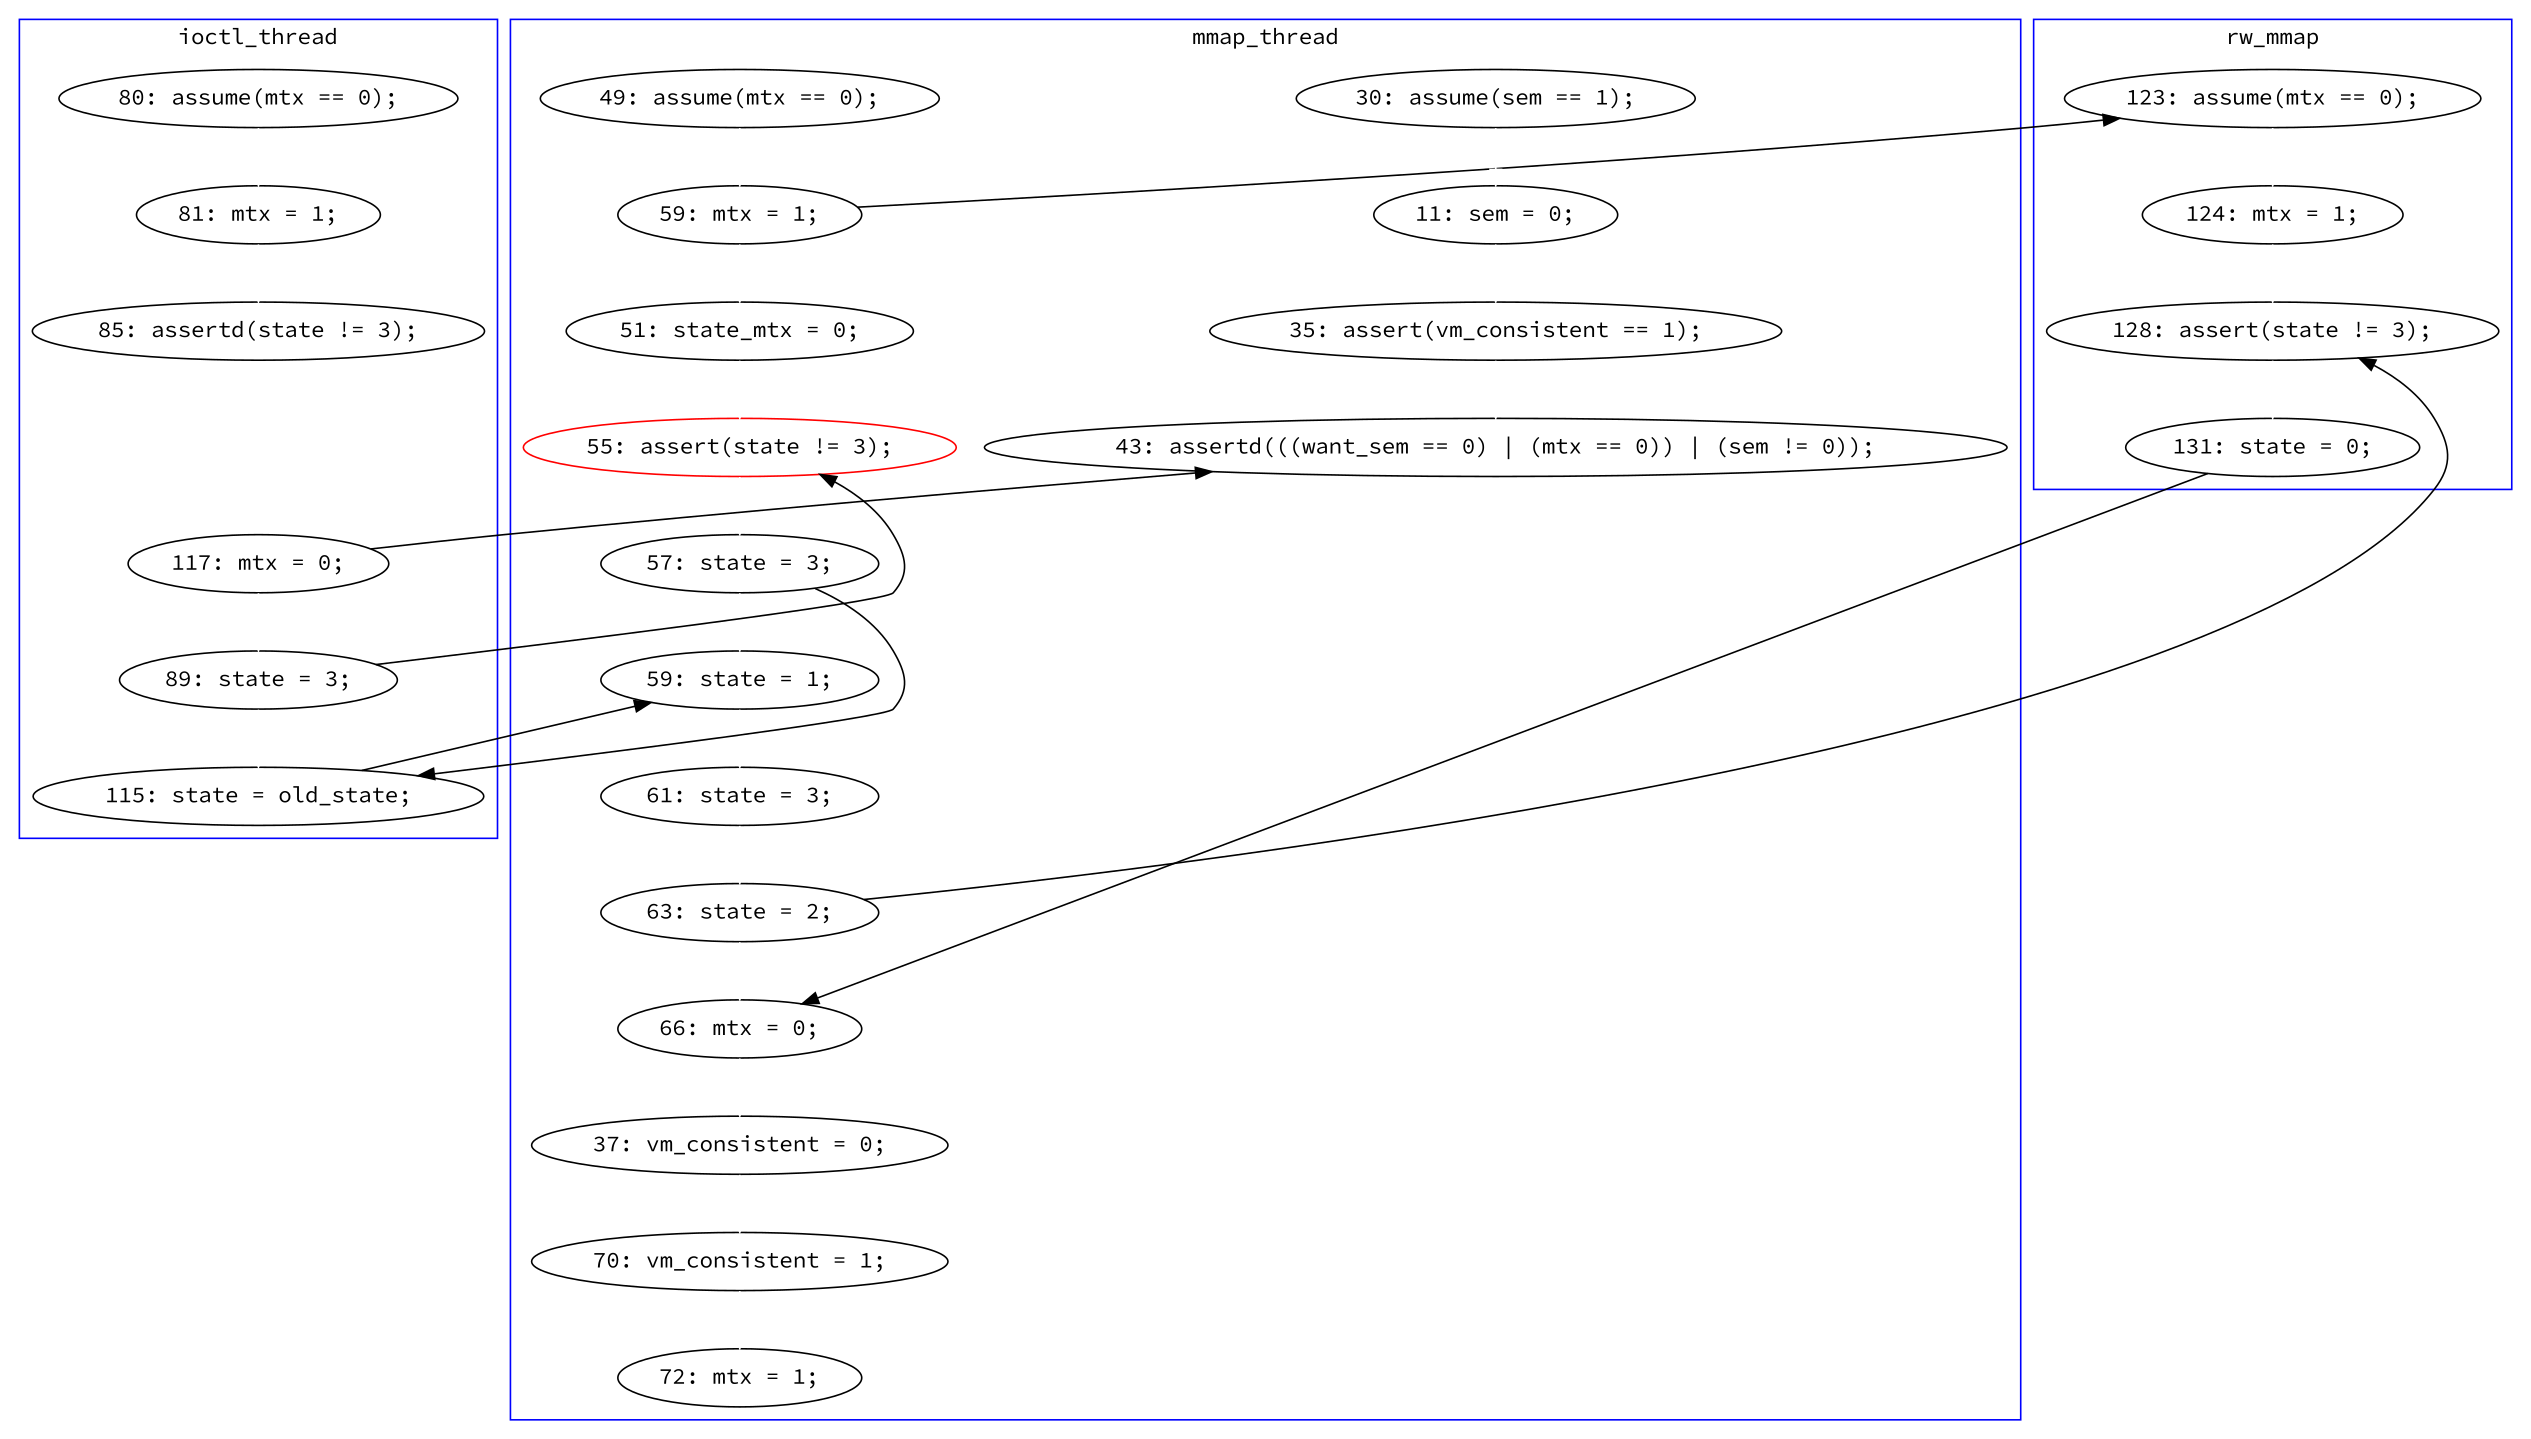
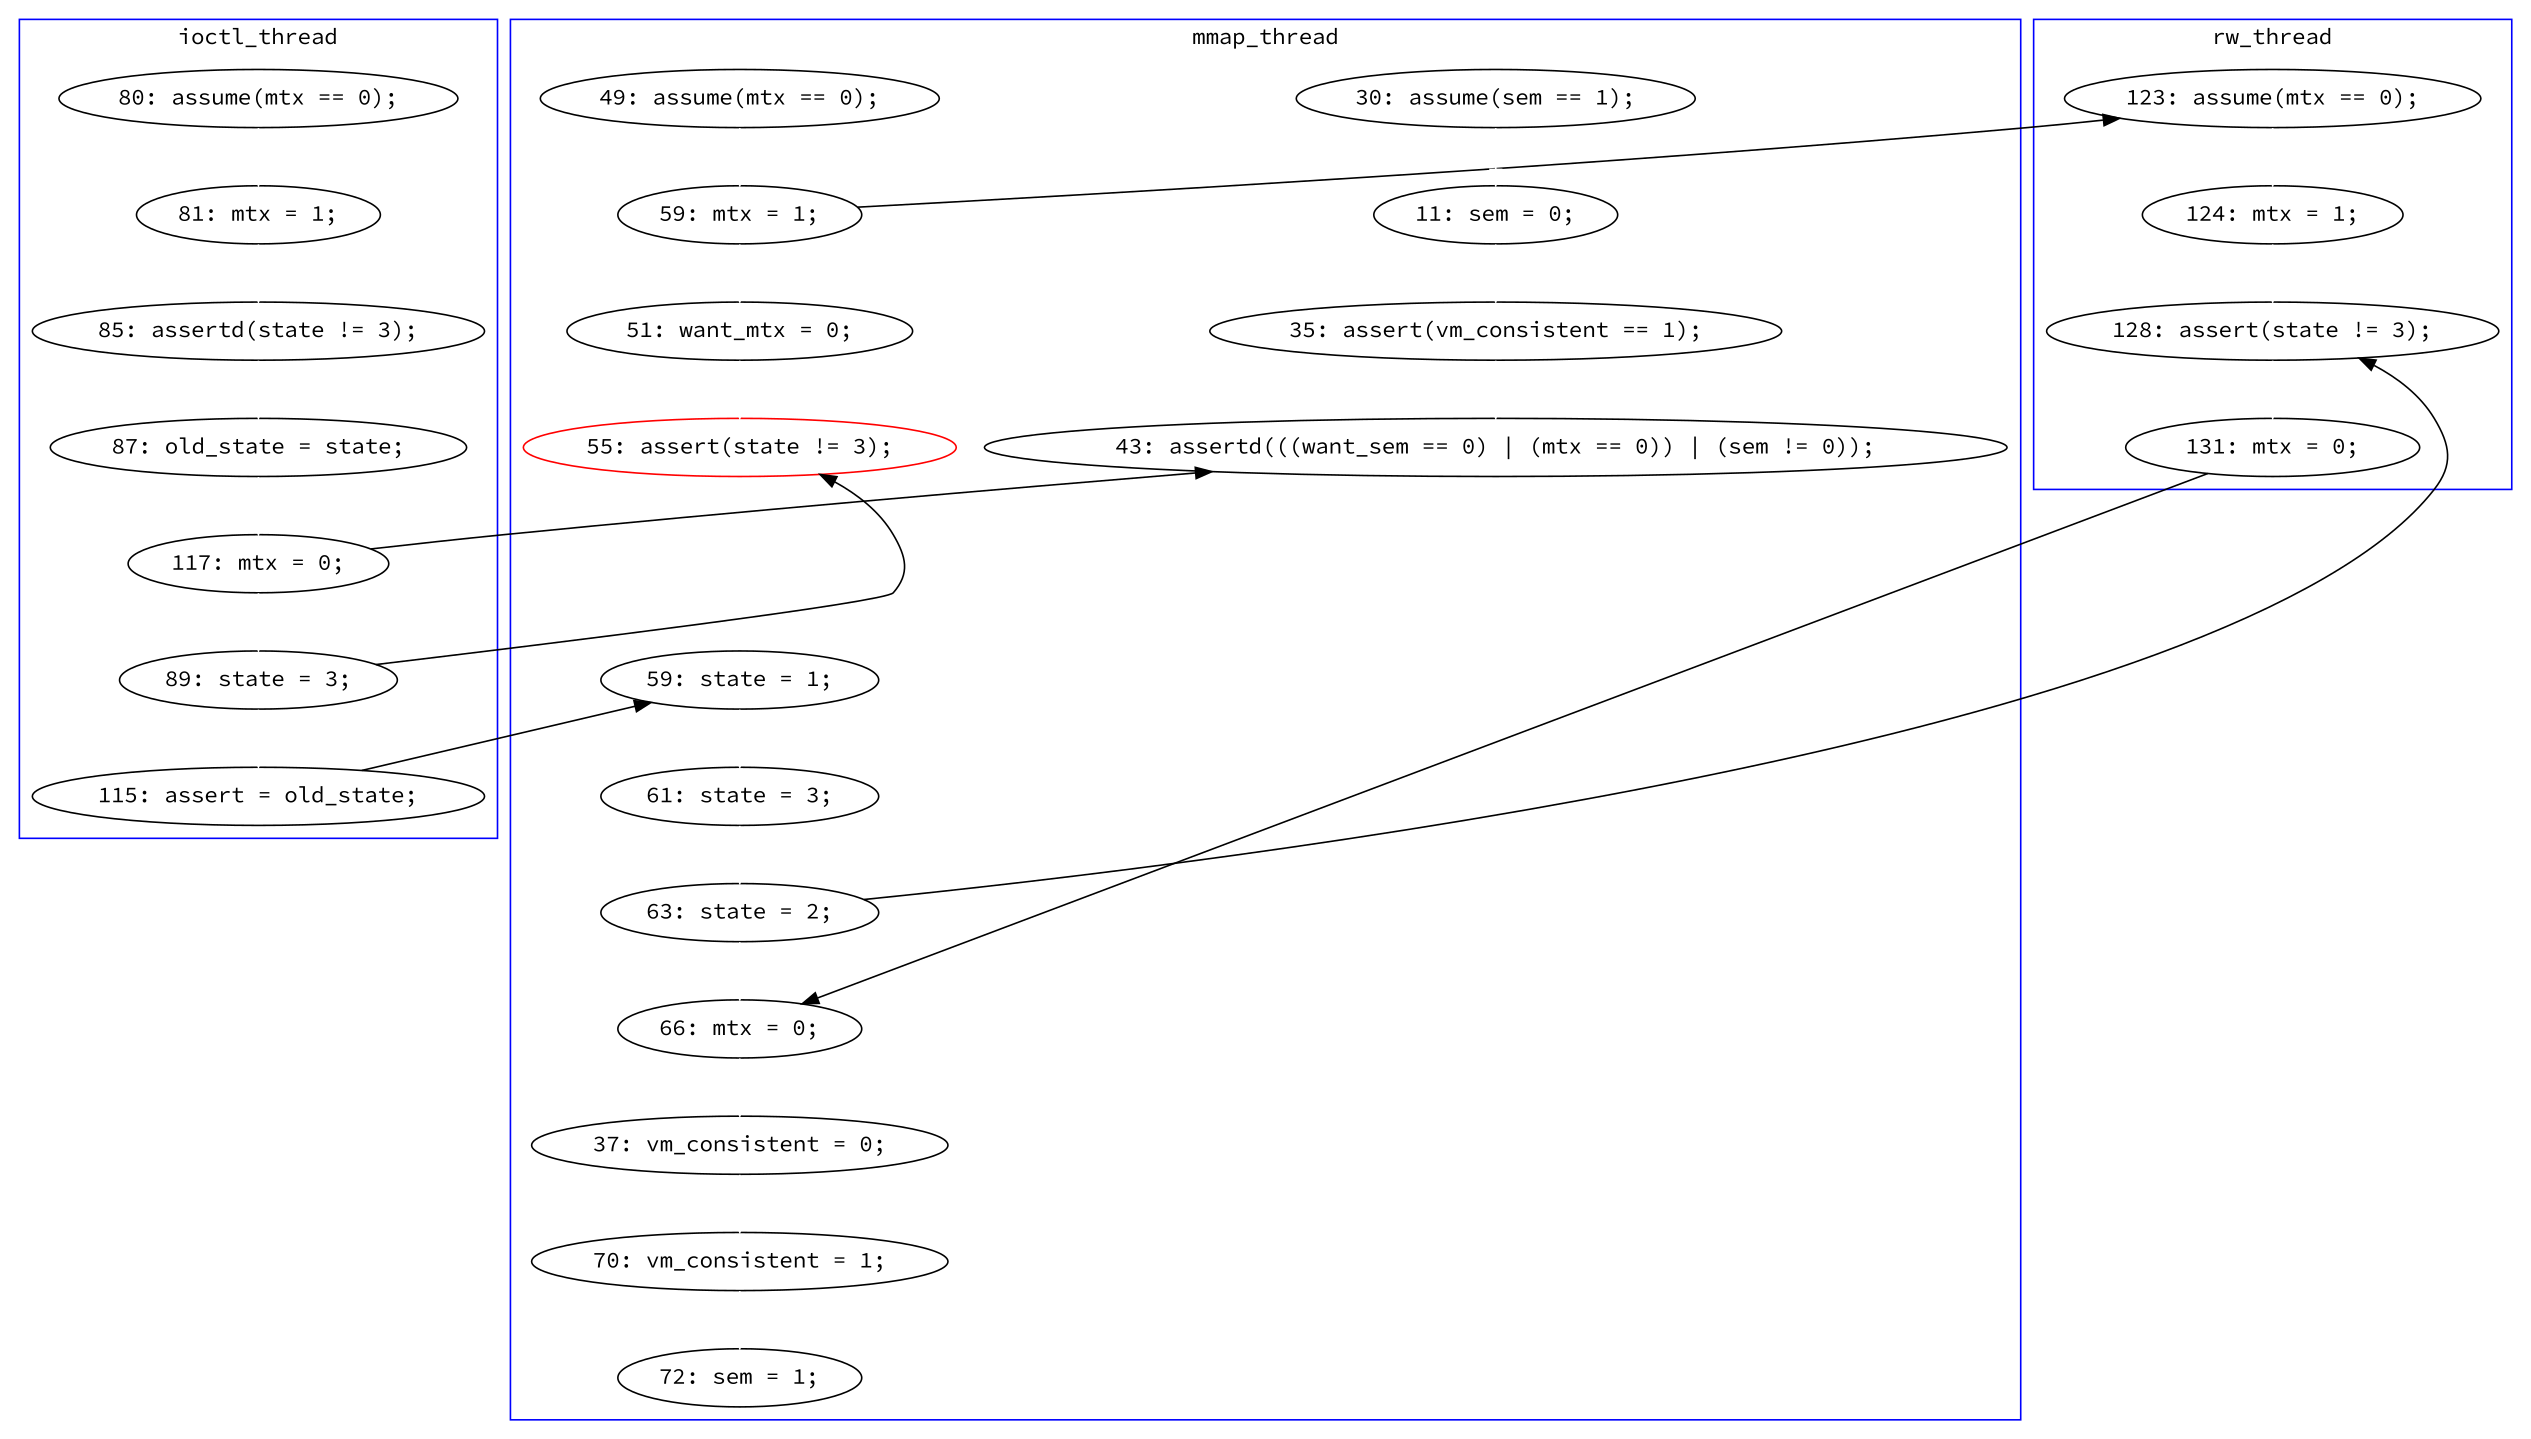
(2273, 38) -> (2273, 38)
(740, 331) -> (740, 331)
none -> (258, 447)
(2273, 447) -> (2273, 447)
(740, 564) -> none
(258, 796) -> (258, 796)
(740, 1378) -> (740, 1378)
